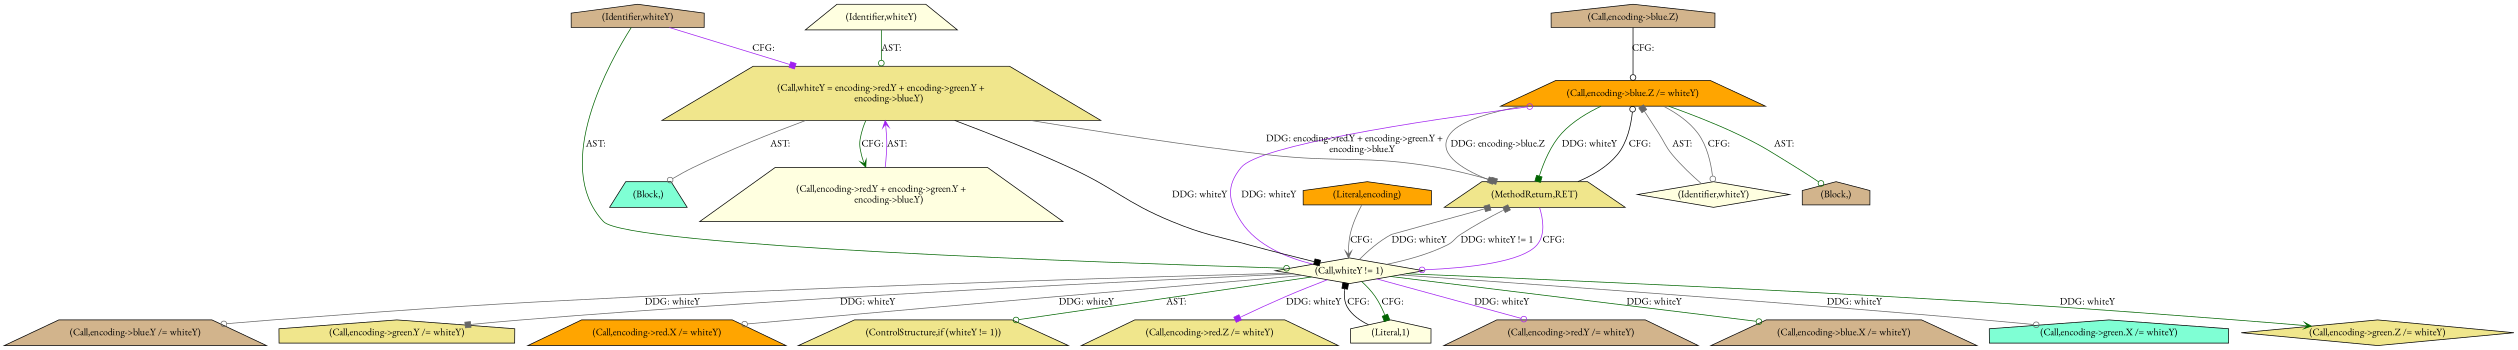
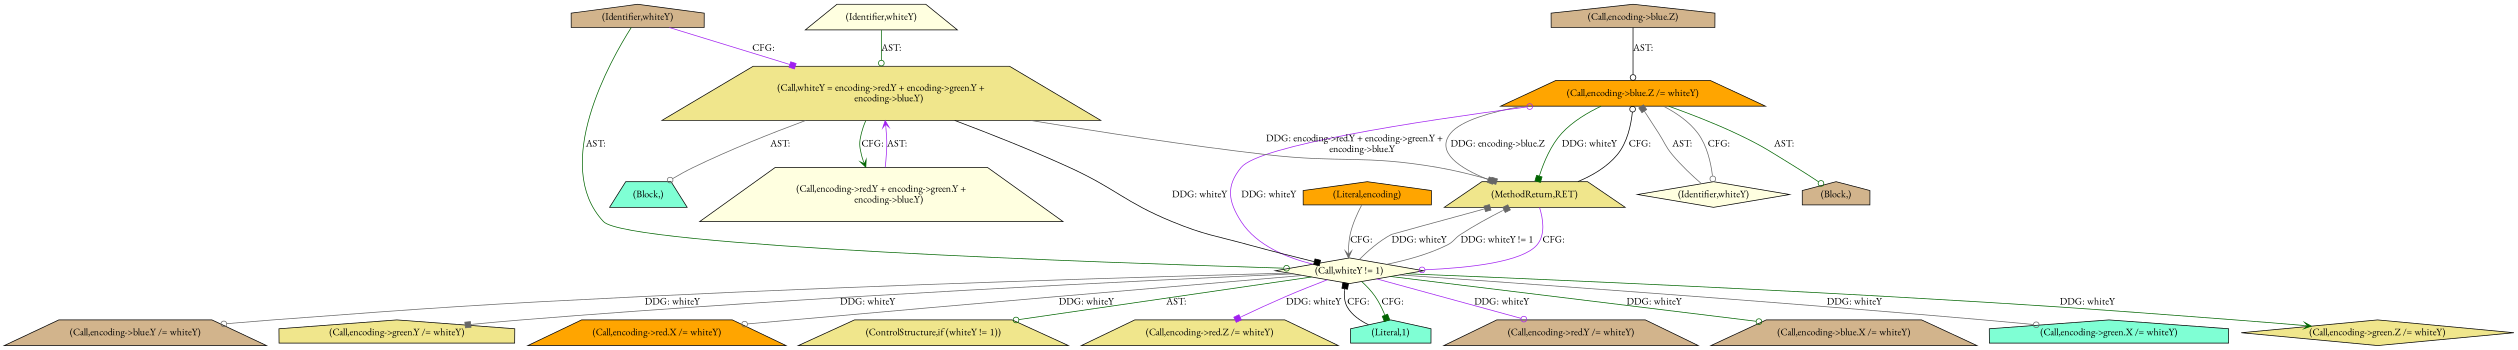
(1644, 48) -> (1644, 48)
(1391, 333) -> (1391, 333)
